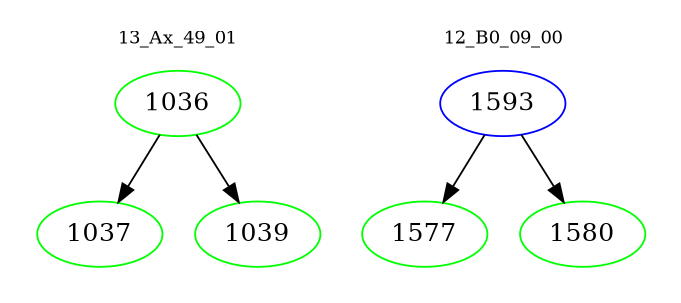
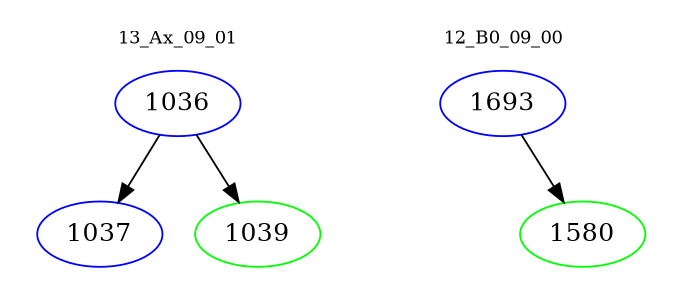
(178, 39) -> (178, 39)
(178, 103) -> (178, 103)
(503, 103) -> (503, 103)
(100, 234) -> (100, 234)
(425, 234) -> none
